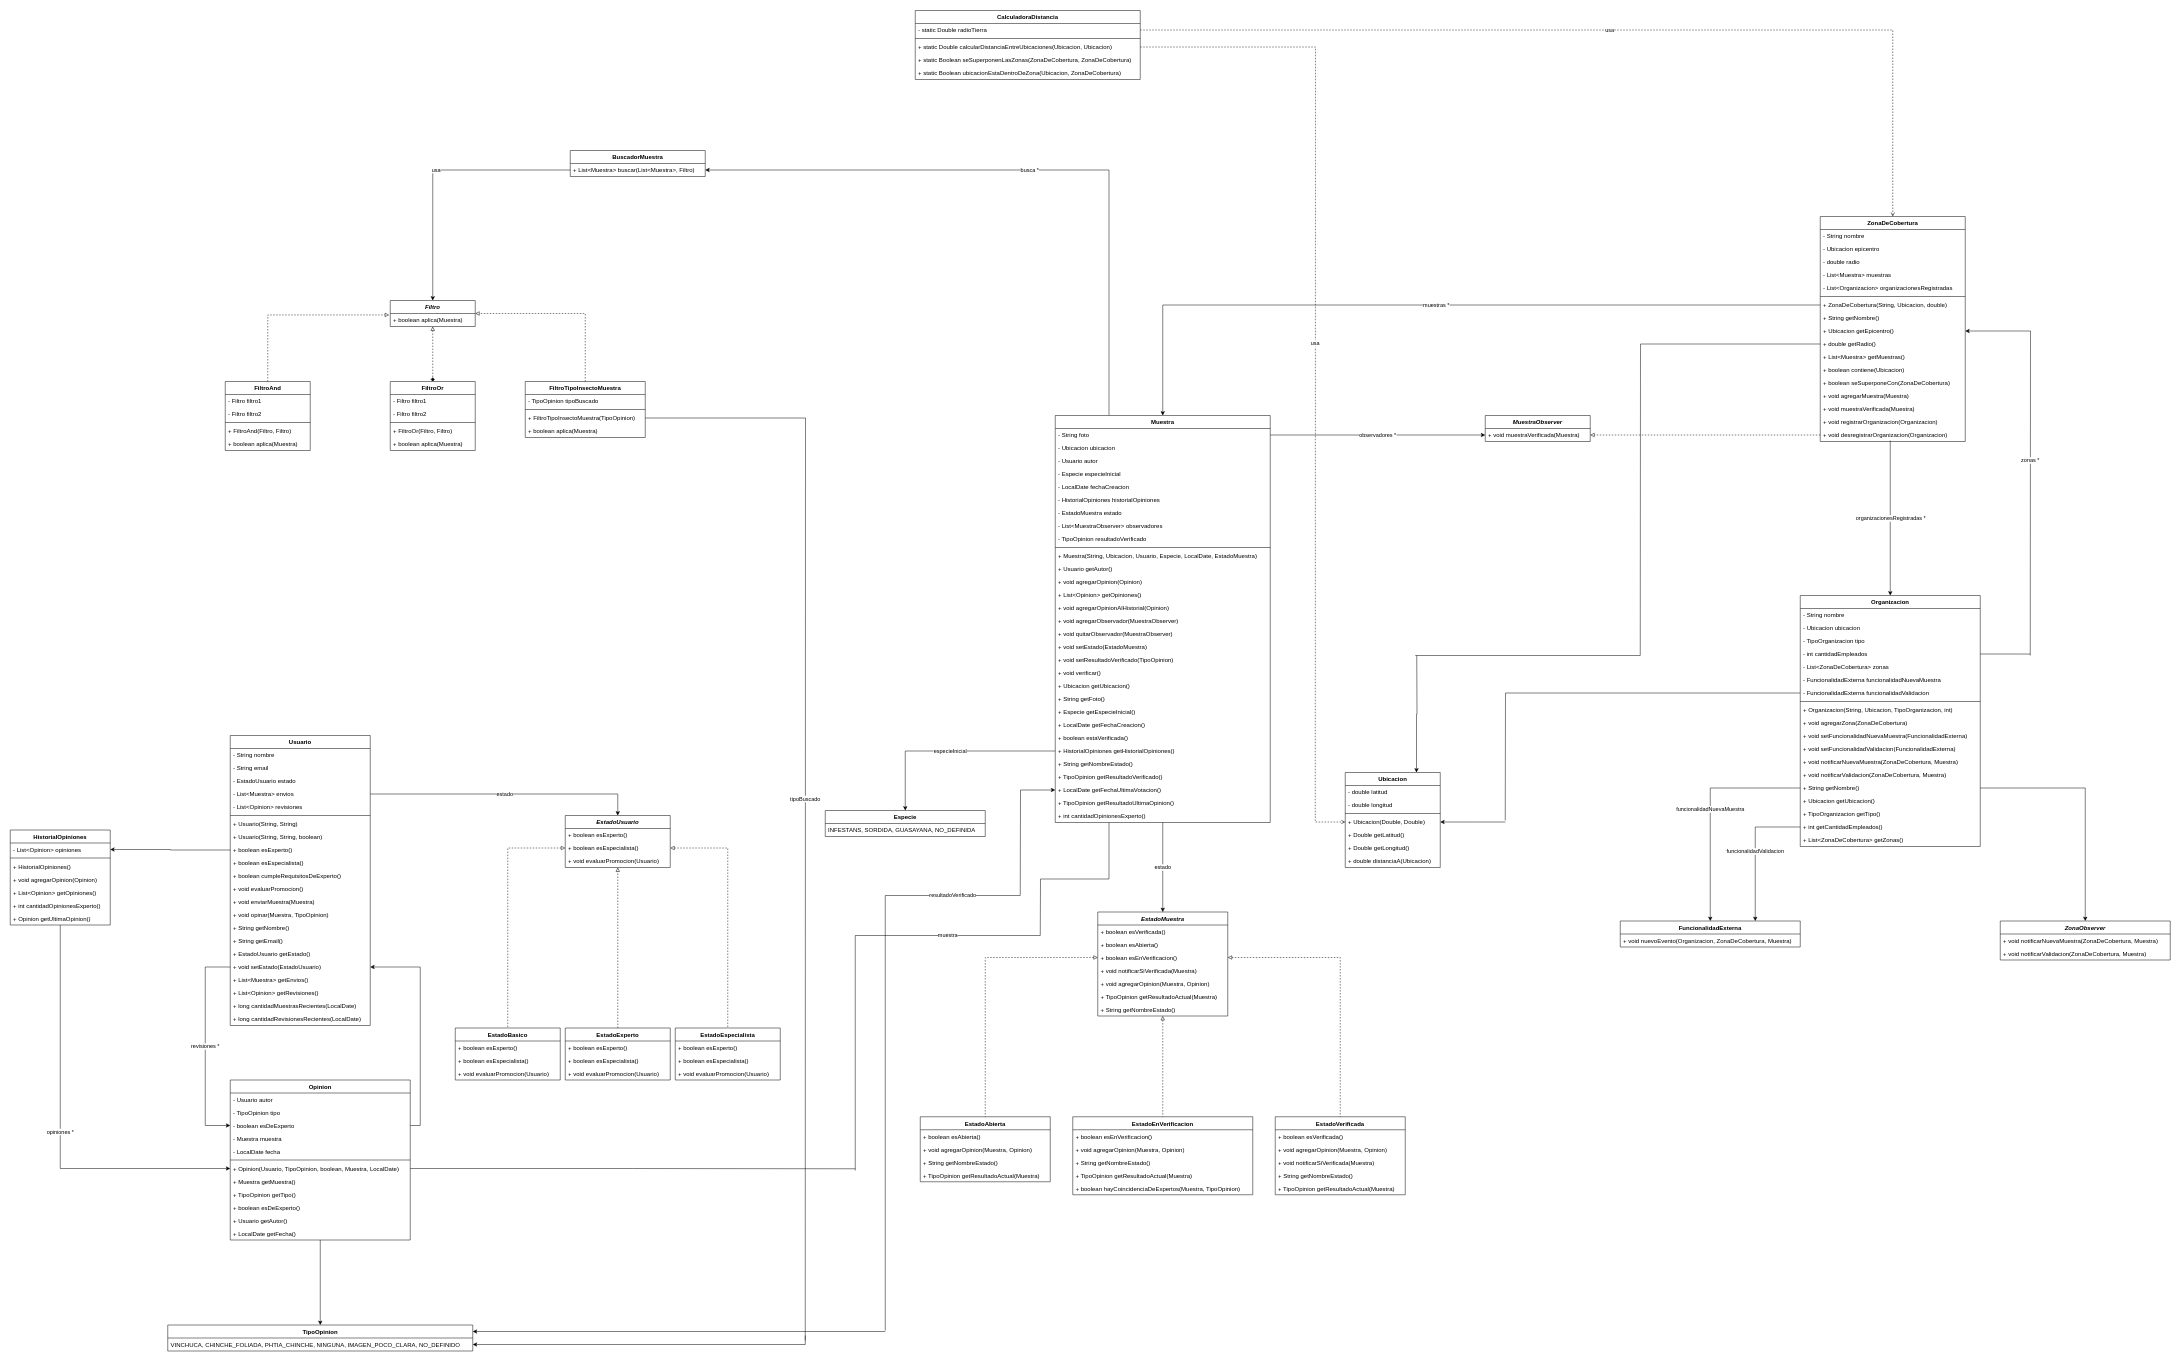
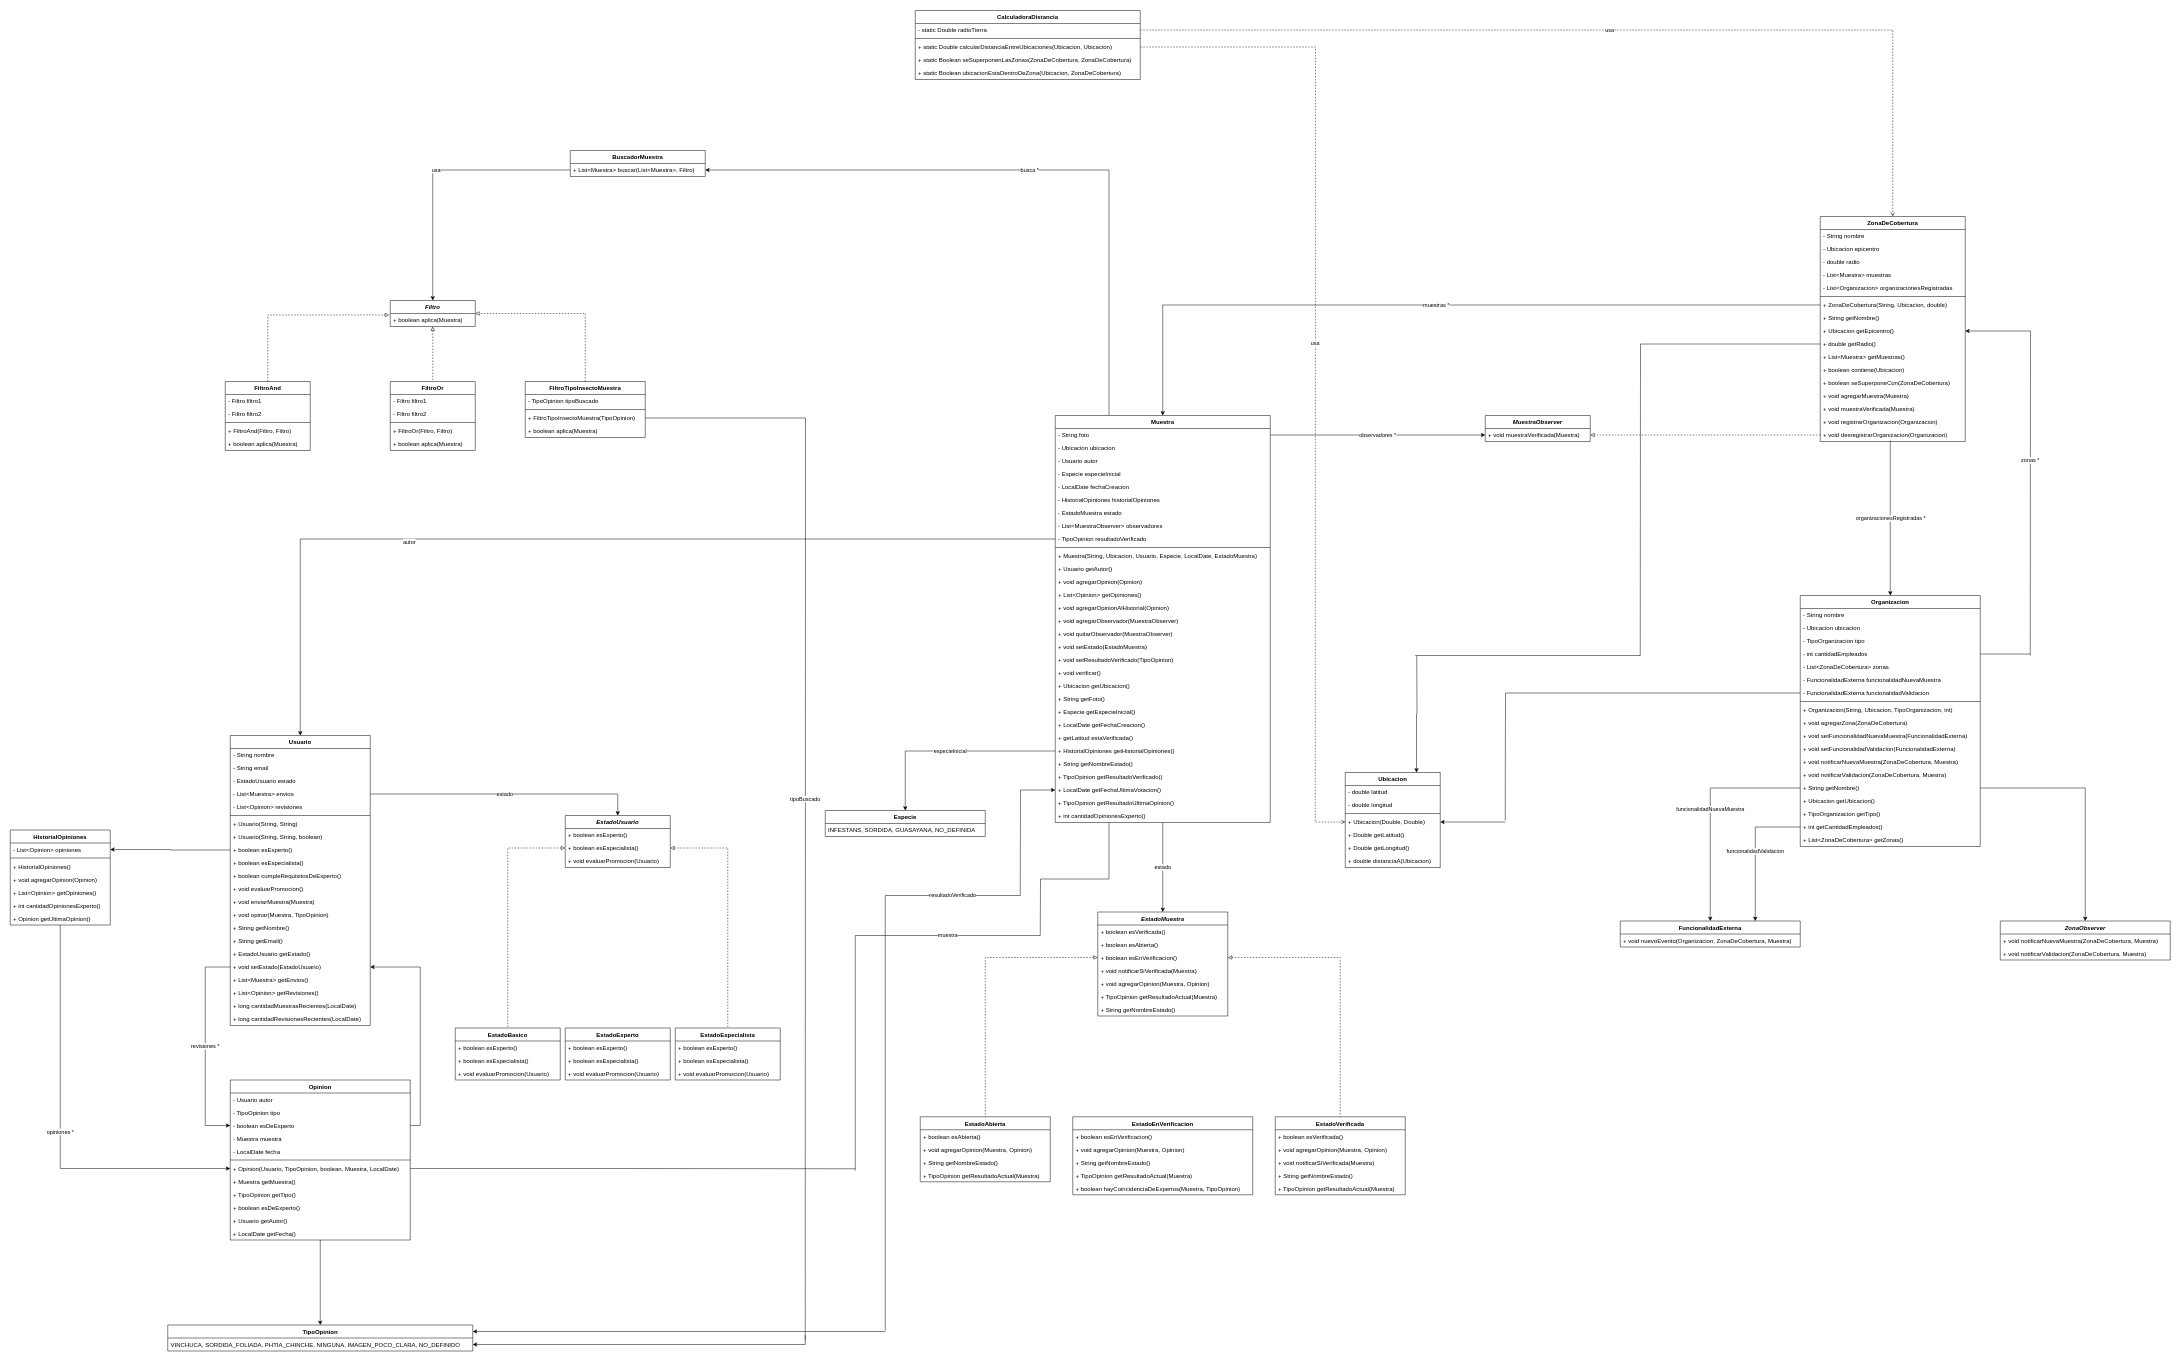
(433, 376) -> (433, 378)
none -> (410, 539)
(1098, 738) -> (1103, 738)
(618, 949) -> none
(1163, 1067) -> none
(299, 1345) -> (299, 1345)
